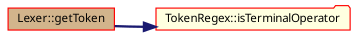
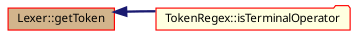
(129, 27) -> (141, 11)
